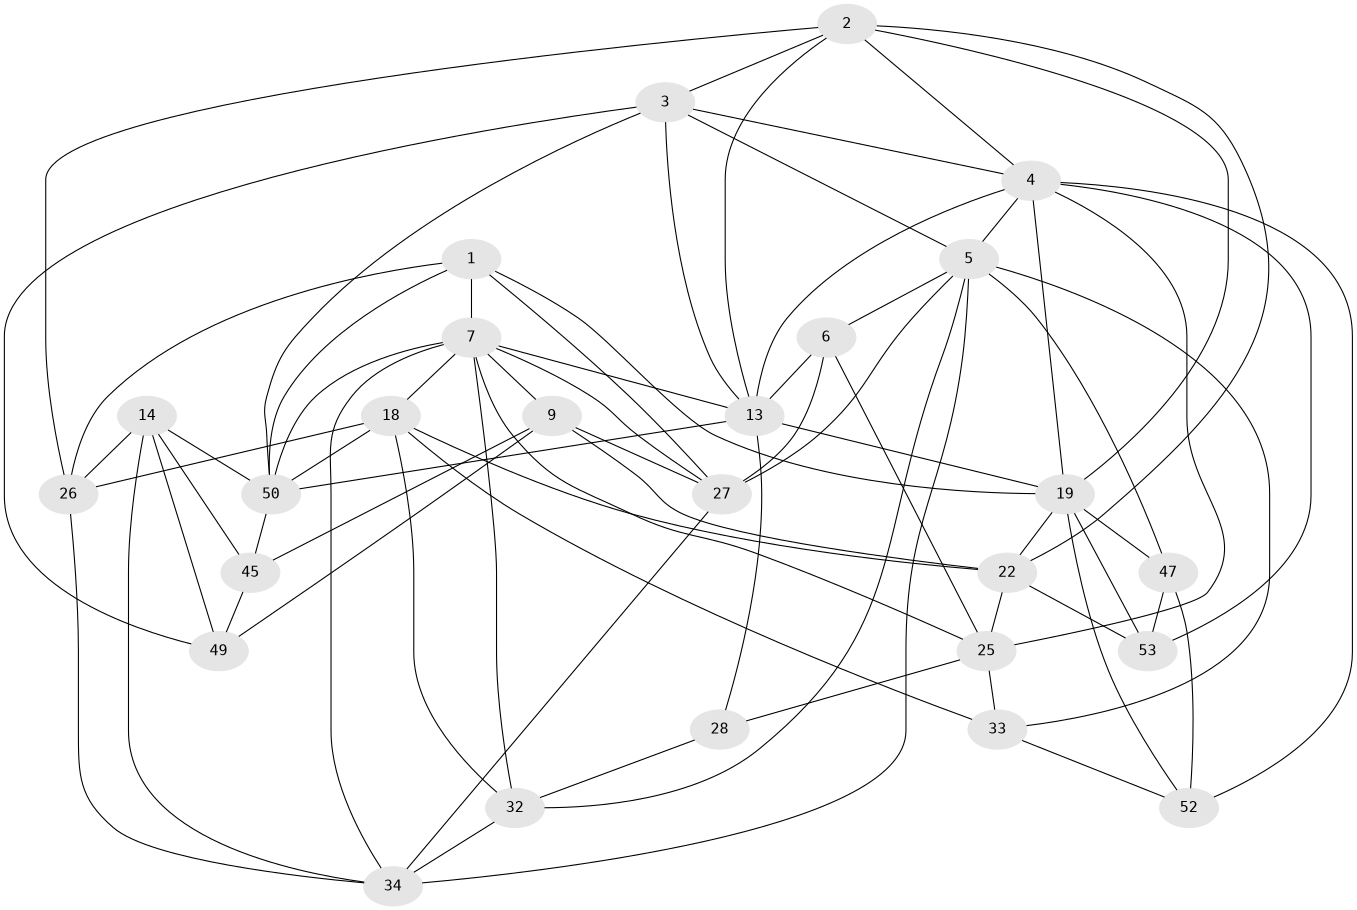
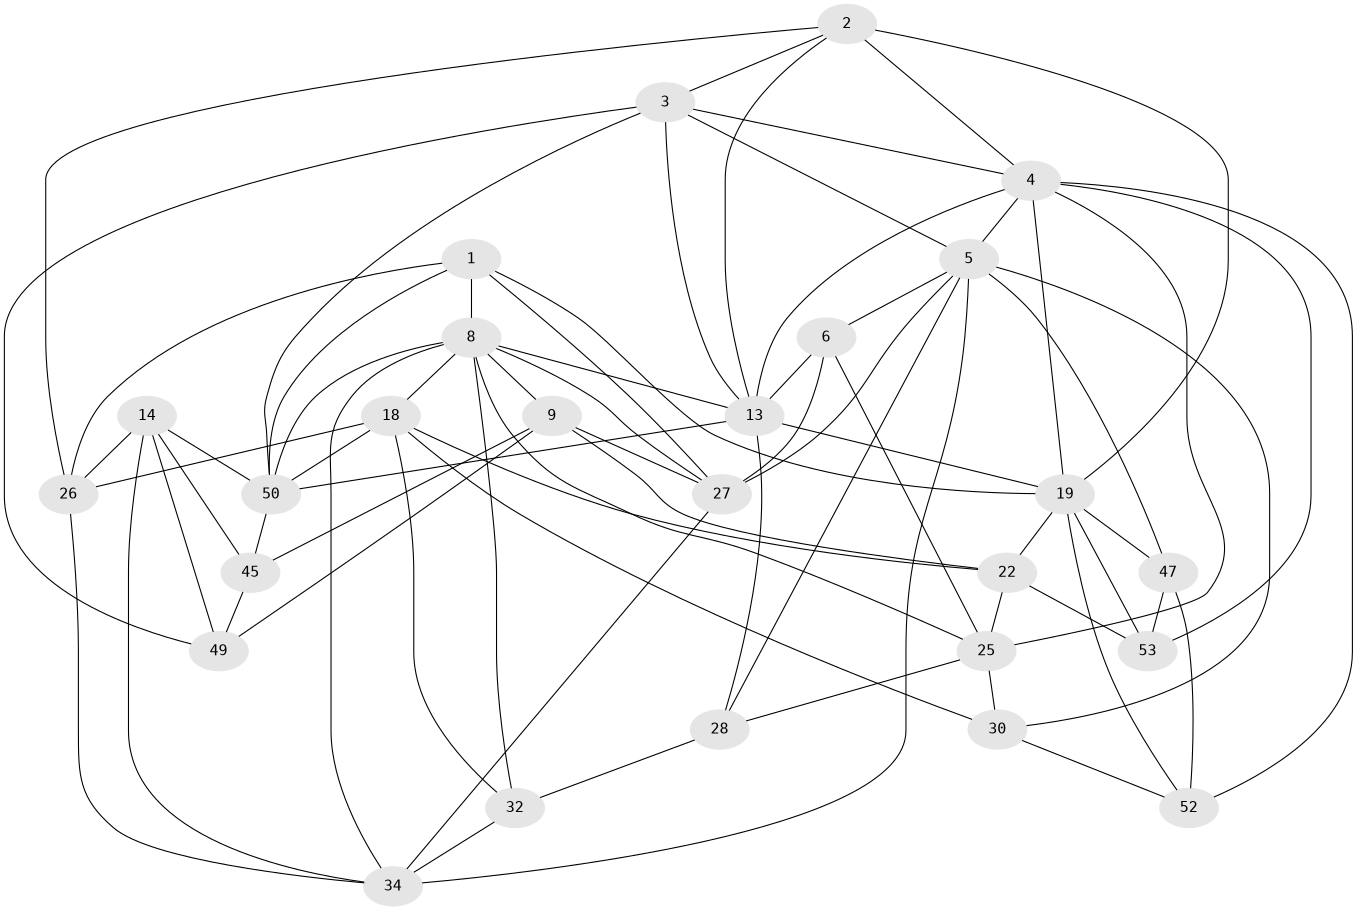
(1259, 208) -> none
(471, 338) -> (471, 338)
(855, 637) -> (845, 494)
(997, 730) -> (997, 730)
